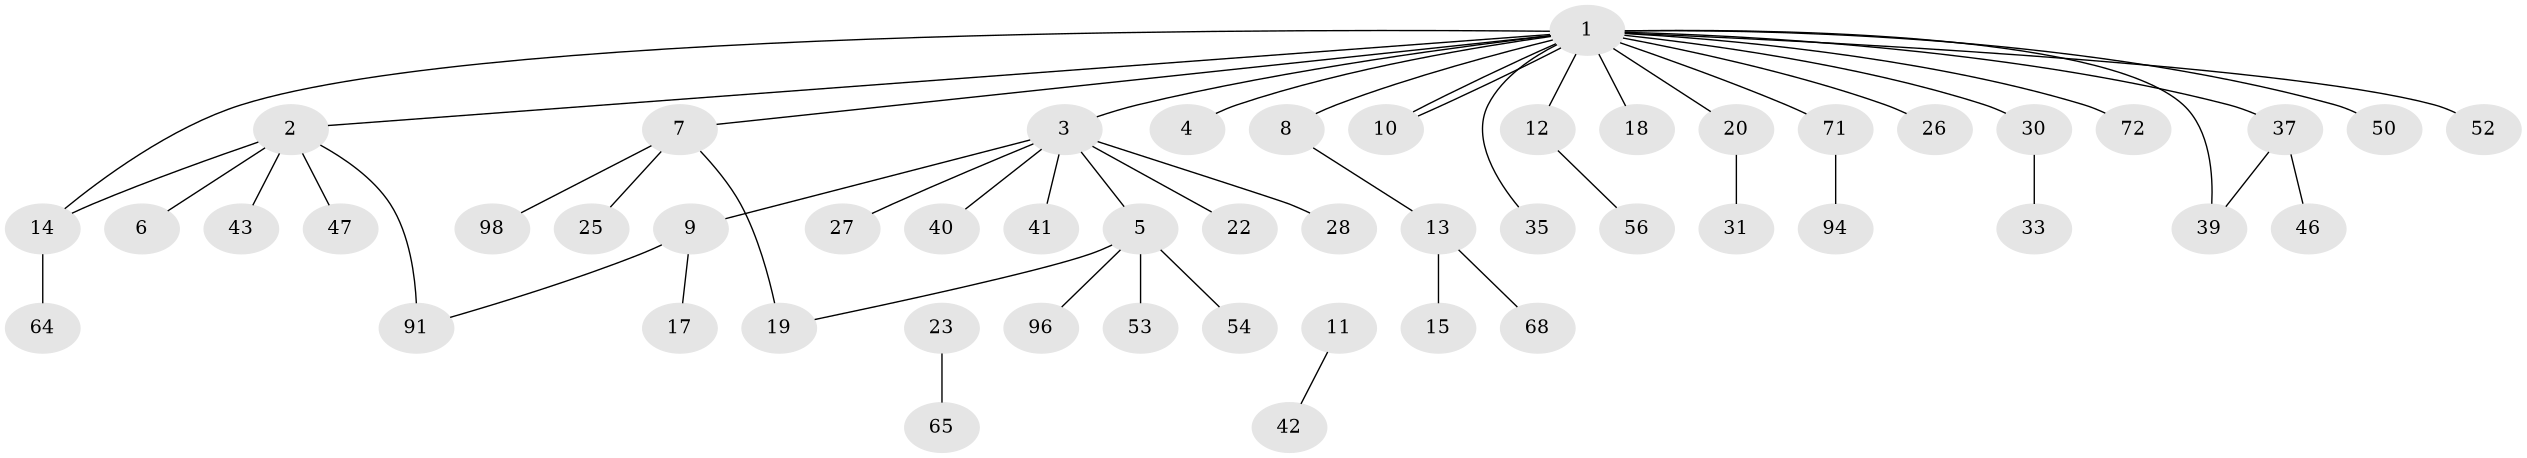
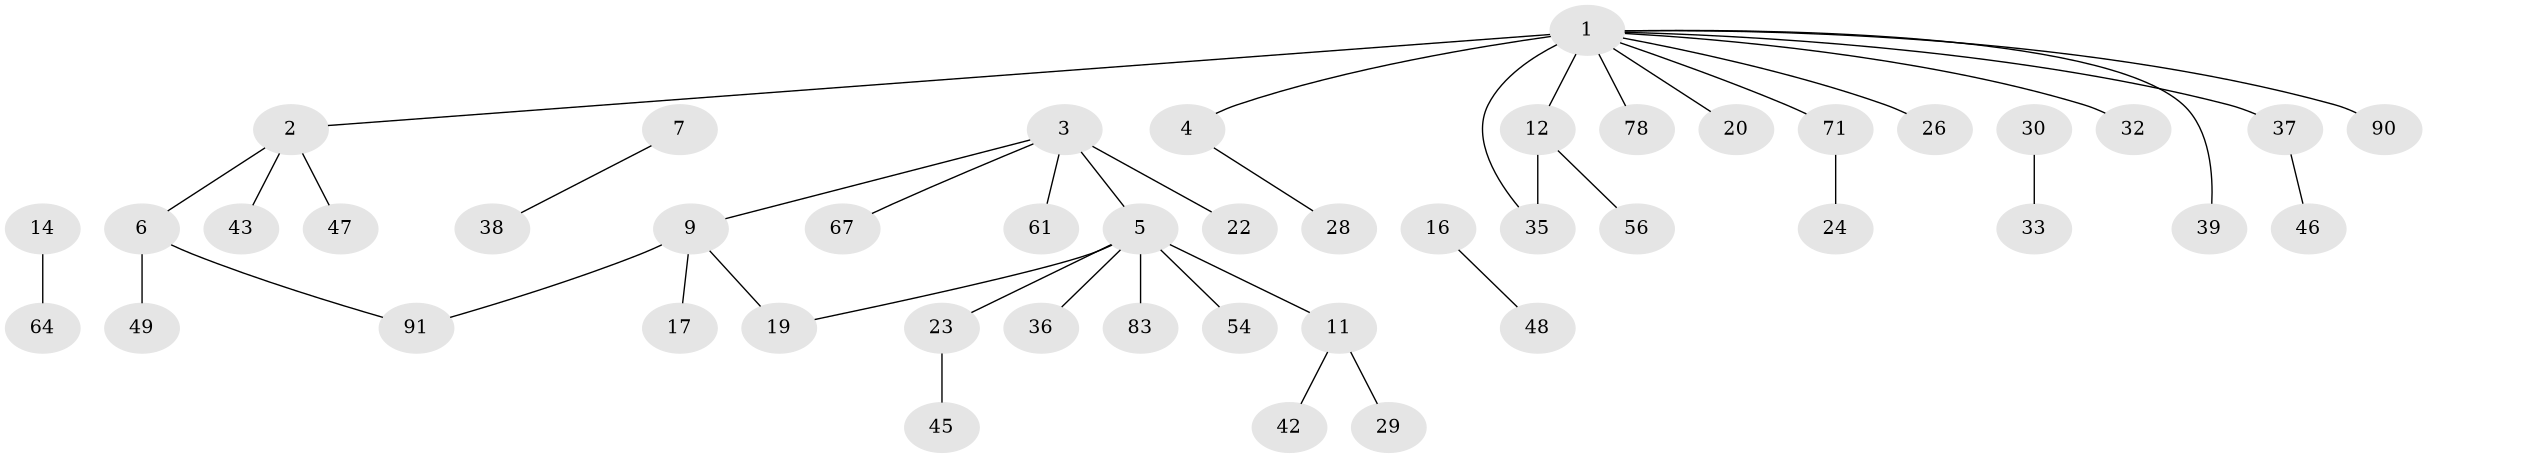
(790, 43) -> none
(1817, 64) -> none
(1311, 70) -> none
(1134, 80) -> none
(1287, 130) -> none
(1386, 130) -> none
(1637, 130) -> (1637, 130)
(2134, 130) -> (2134, 130)
(2385, 130) -> (2385, 130)
(2484, 130) -> none
(164, 176) -> none
(1204, 176) -> (1263, 179)
none -> (1538, 179)
(2247, 179) -> none
(393, 209) -> (276, 284)
(749, 221) -> (735, 279)
(492, 229) -> (492, 229)
(592, 229) -> none
(843, 229) -> (843, 229)
(942, 229) -> none
(1041, 229) -> (1041, 229)
(1438, 229) -> (1438, 229)
(1736, 229) -> none
(1836, 229) -> (1836, 229)
none -> (1041, 279)
none -> (1240, 279)
none -> (142, 328)
(1041, 328) -> (1041, 328)
(1141, 328) -> (1141, 328)
(1438, 328) -> none
(1538, 328) -> (1538, 328)
(942, 428) -> (942, 428)
none -> (1389, 428)
